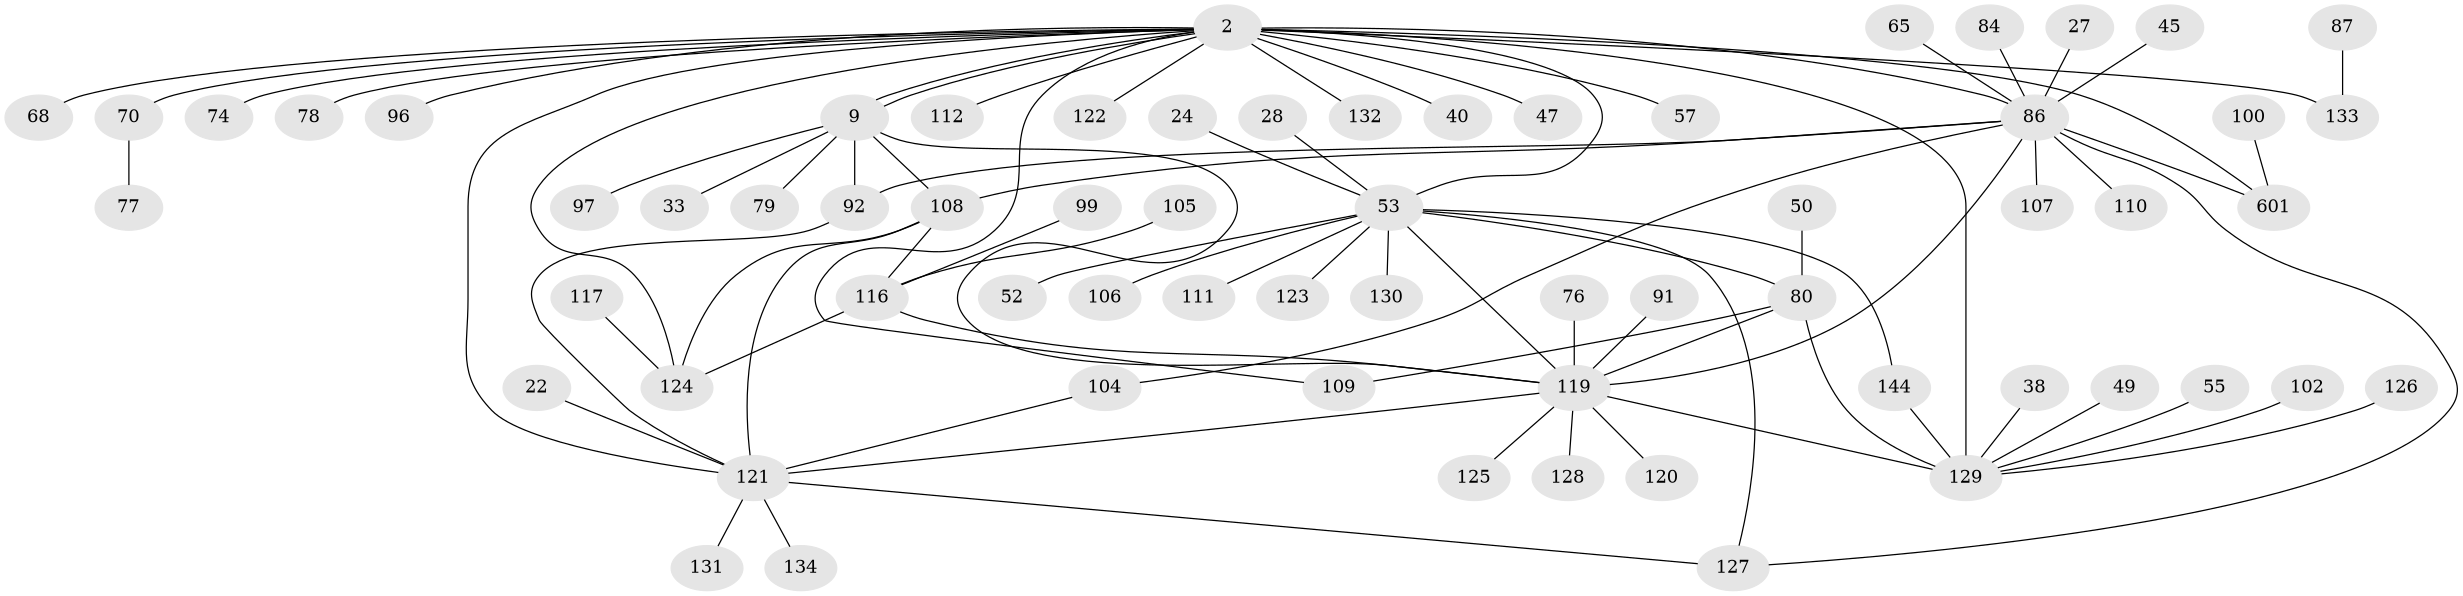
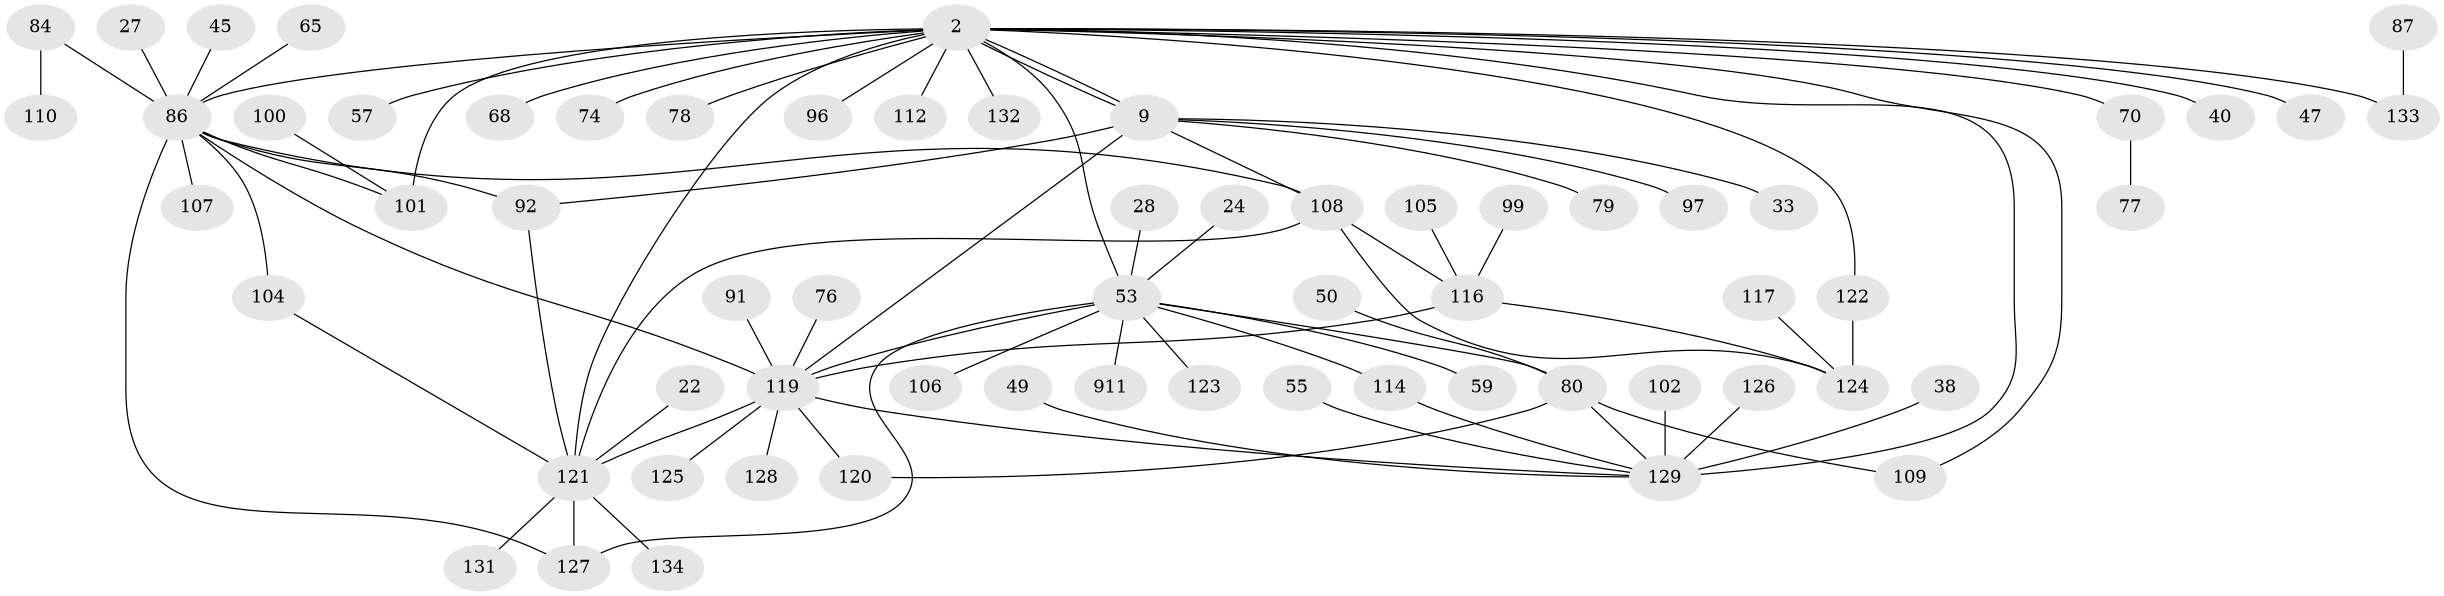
(729, 96) -> (1853, 343)
(2083, 163) -> (41, 73)
(2274, 208) -> (411, 208)
(1012, 298) -> (1482, 388)
(1199, 298) -> (1111, 388)
(1387, 298) -> none
(1688, 343) -> (1222, 463)
(1895, 388) -> (1390, 388)
